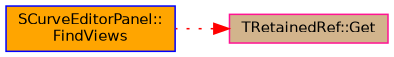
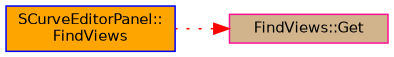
(309, 29) -> (309, 29)
